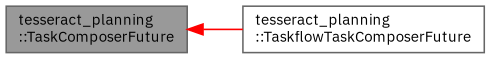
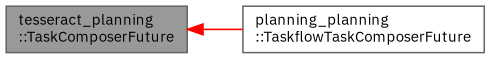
(364, 29) -> (364, 29)
